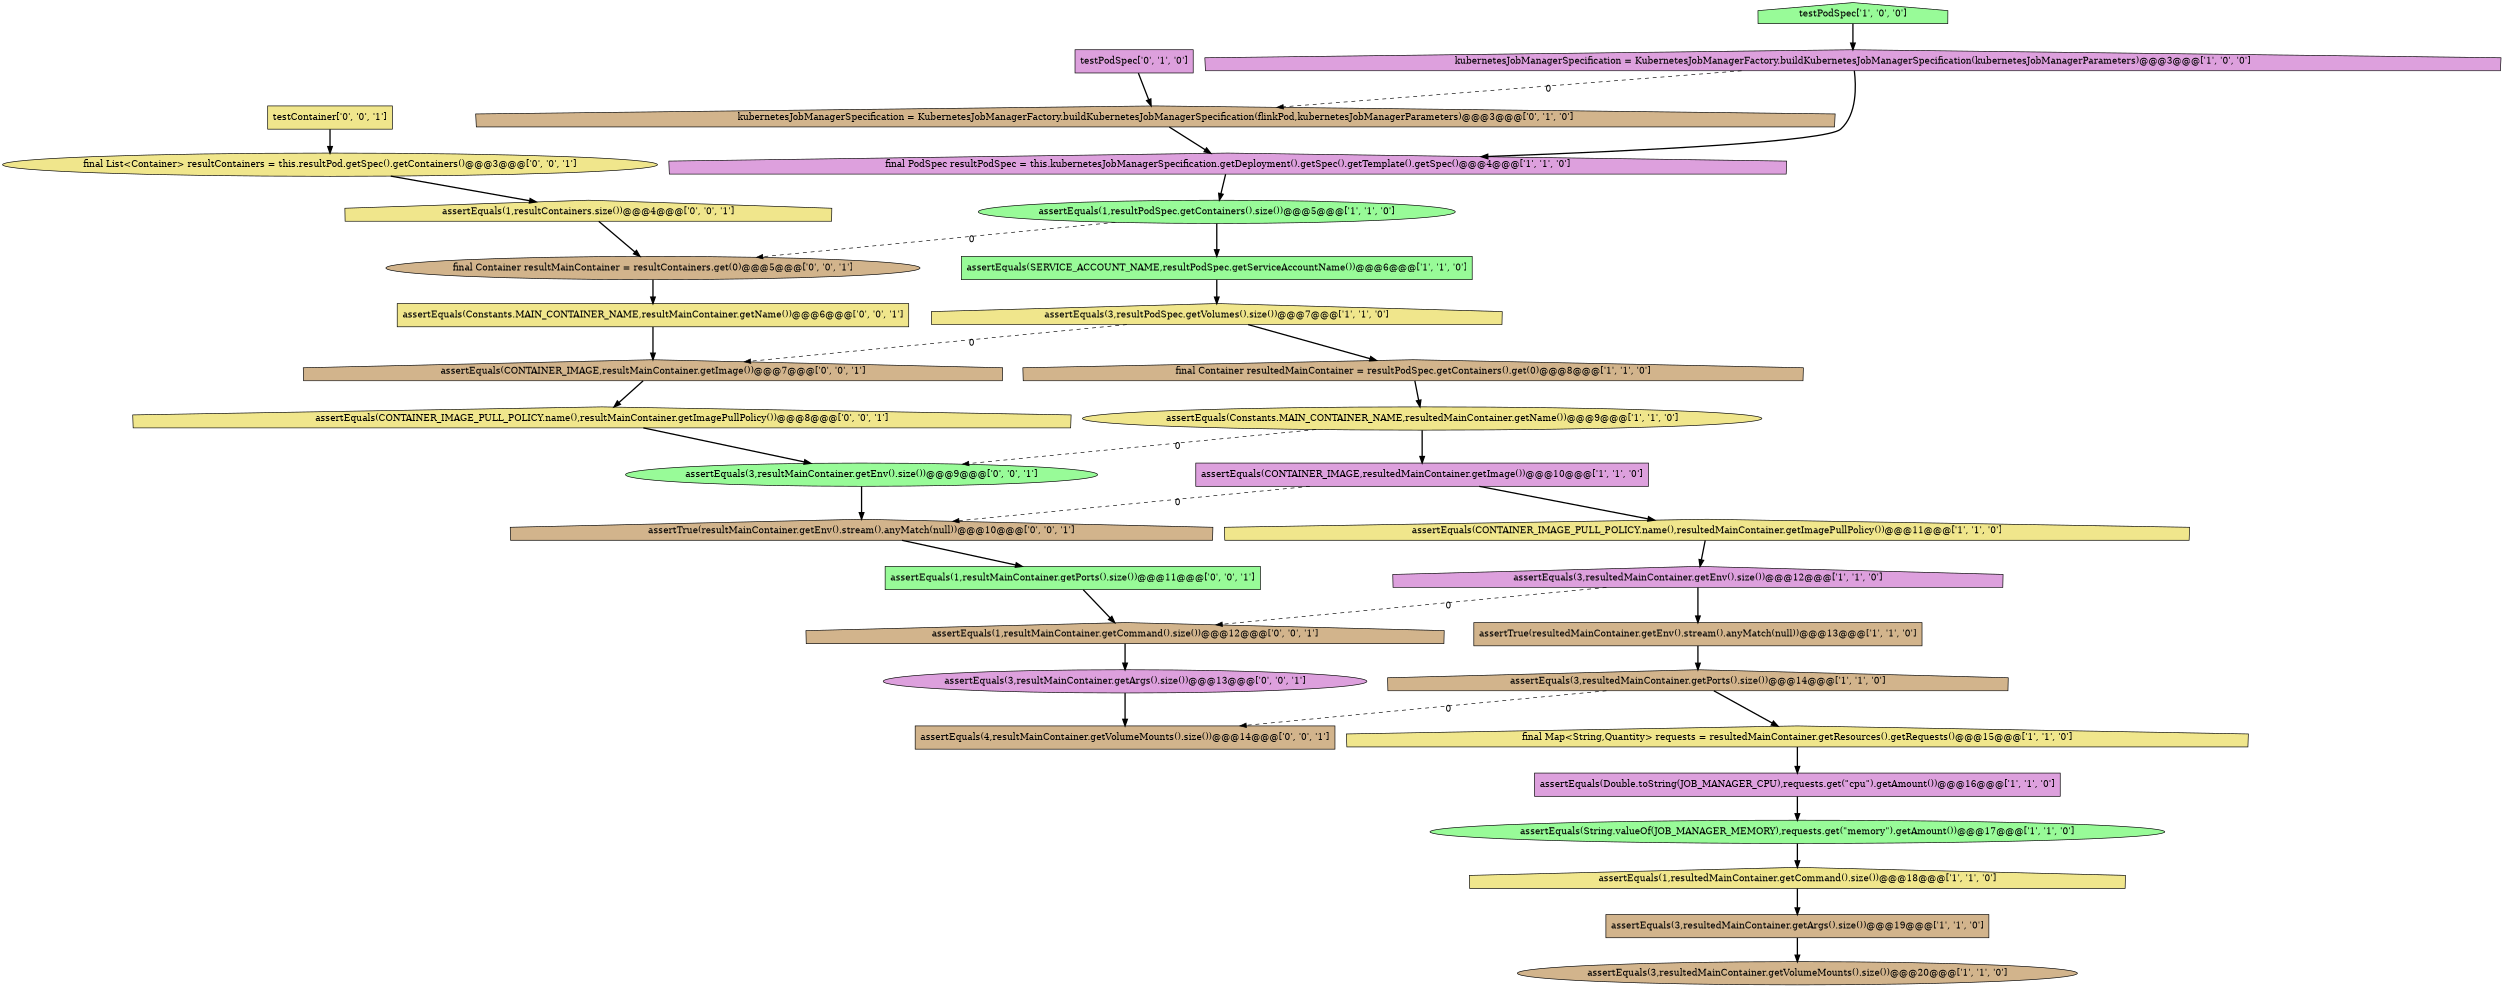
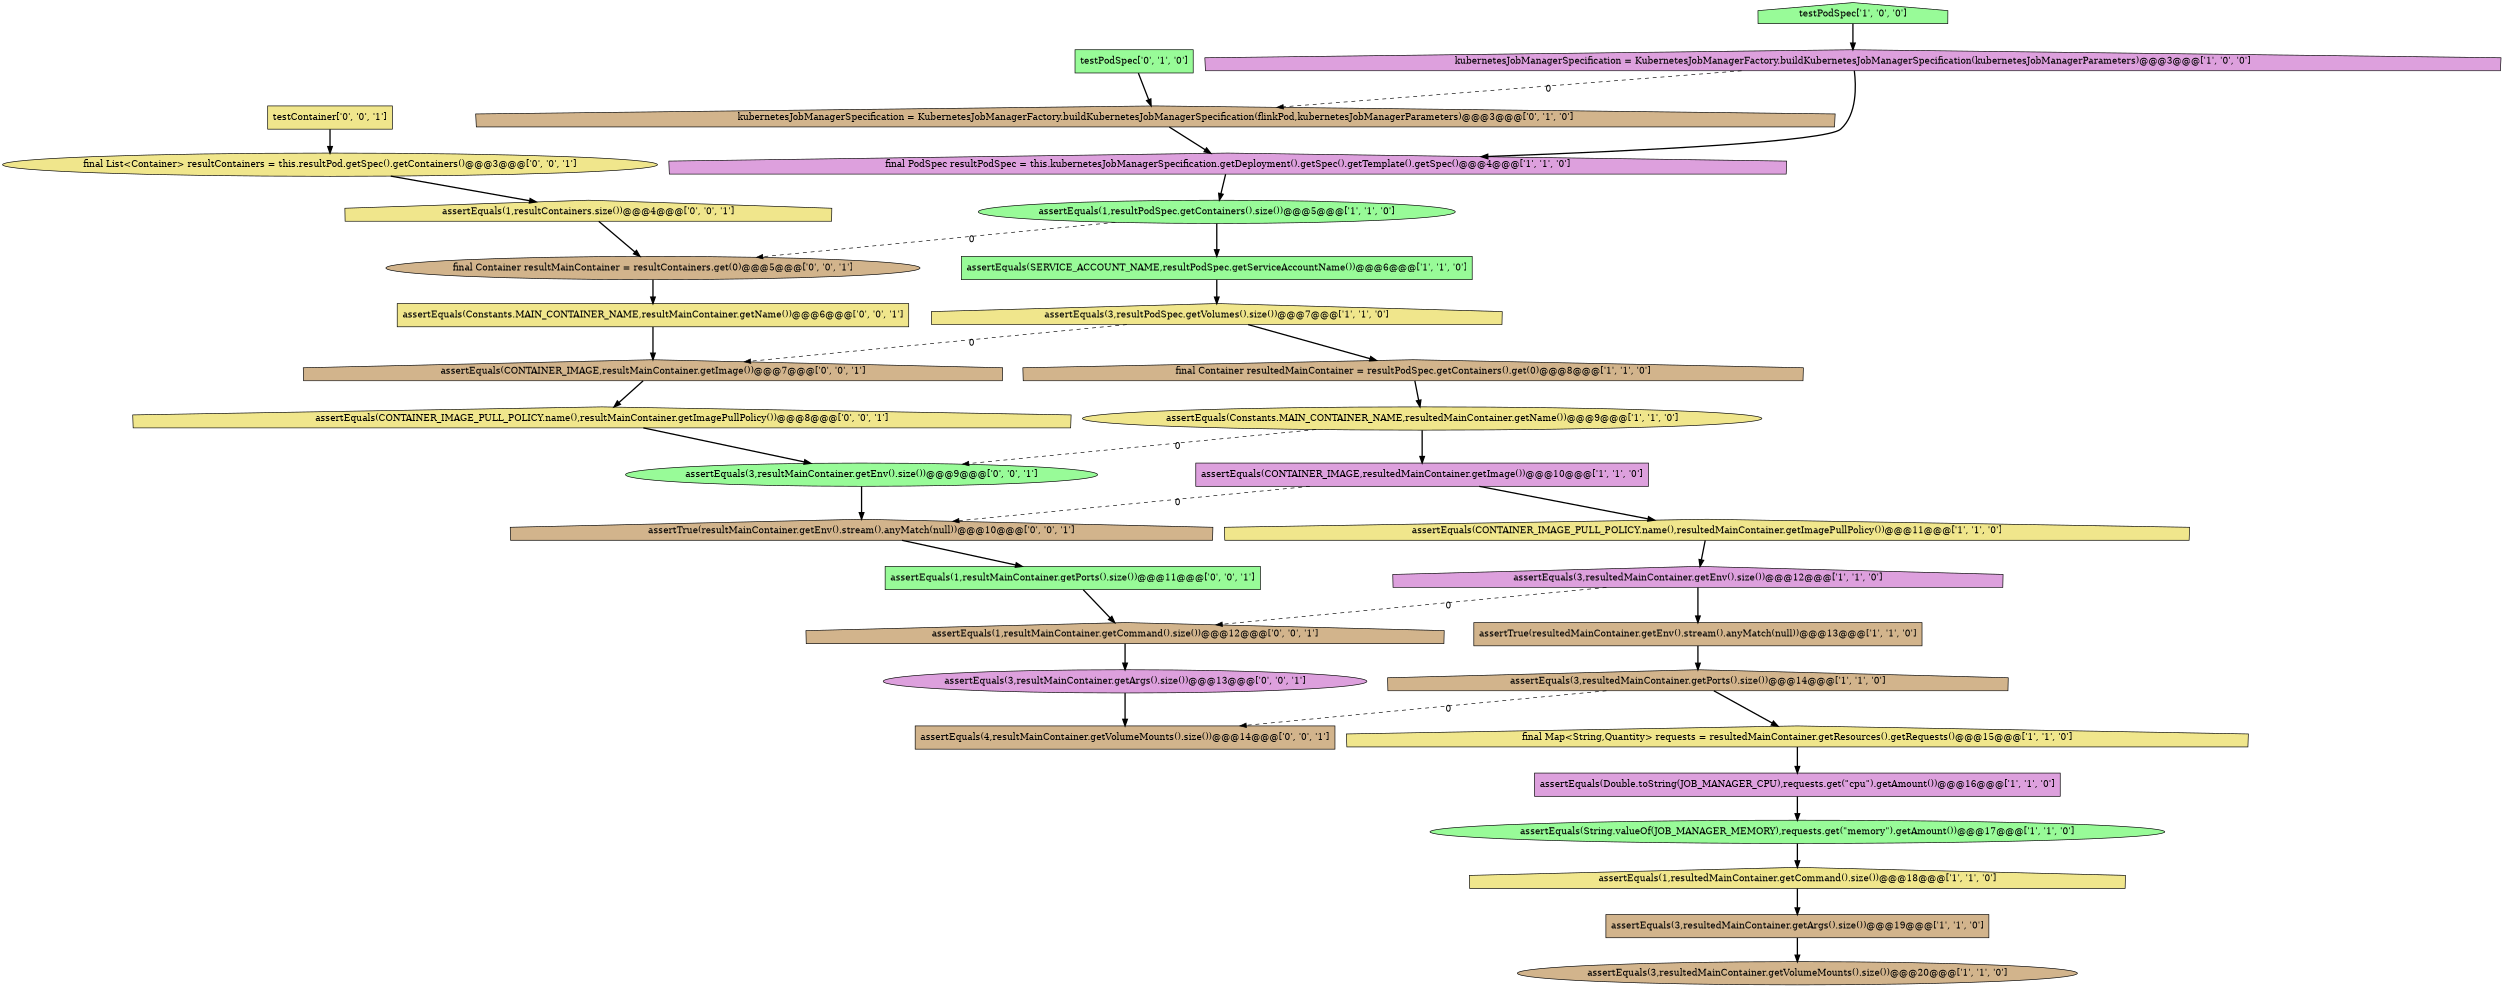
(1134, 61) -> (1134, 61)
